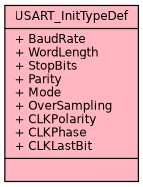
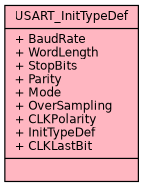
(51, 133) -> (55, 133)
